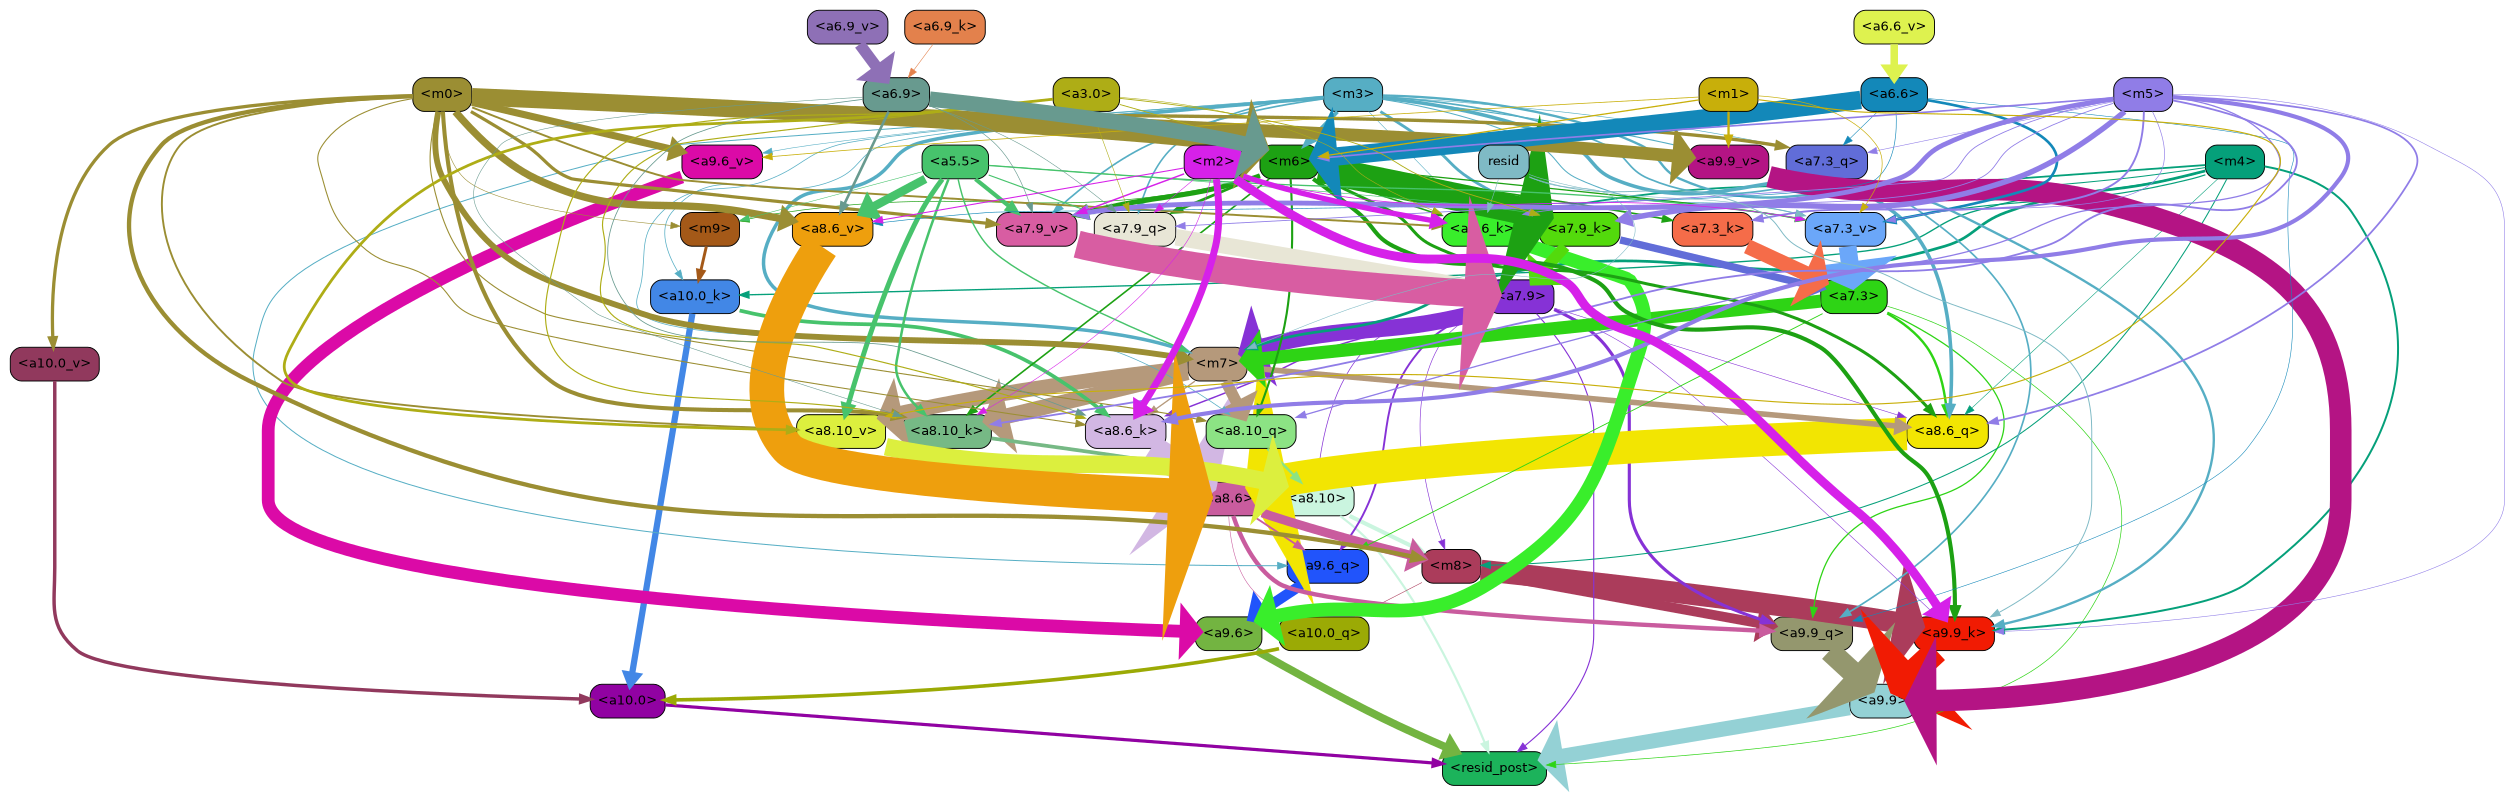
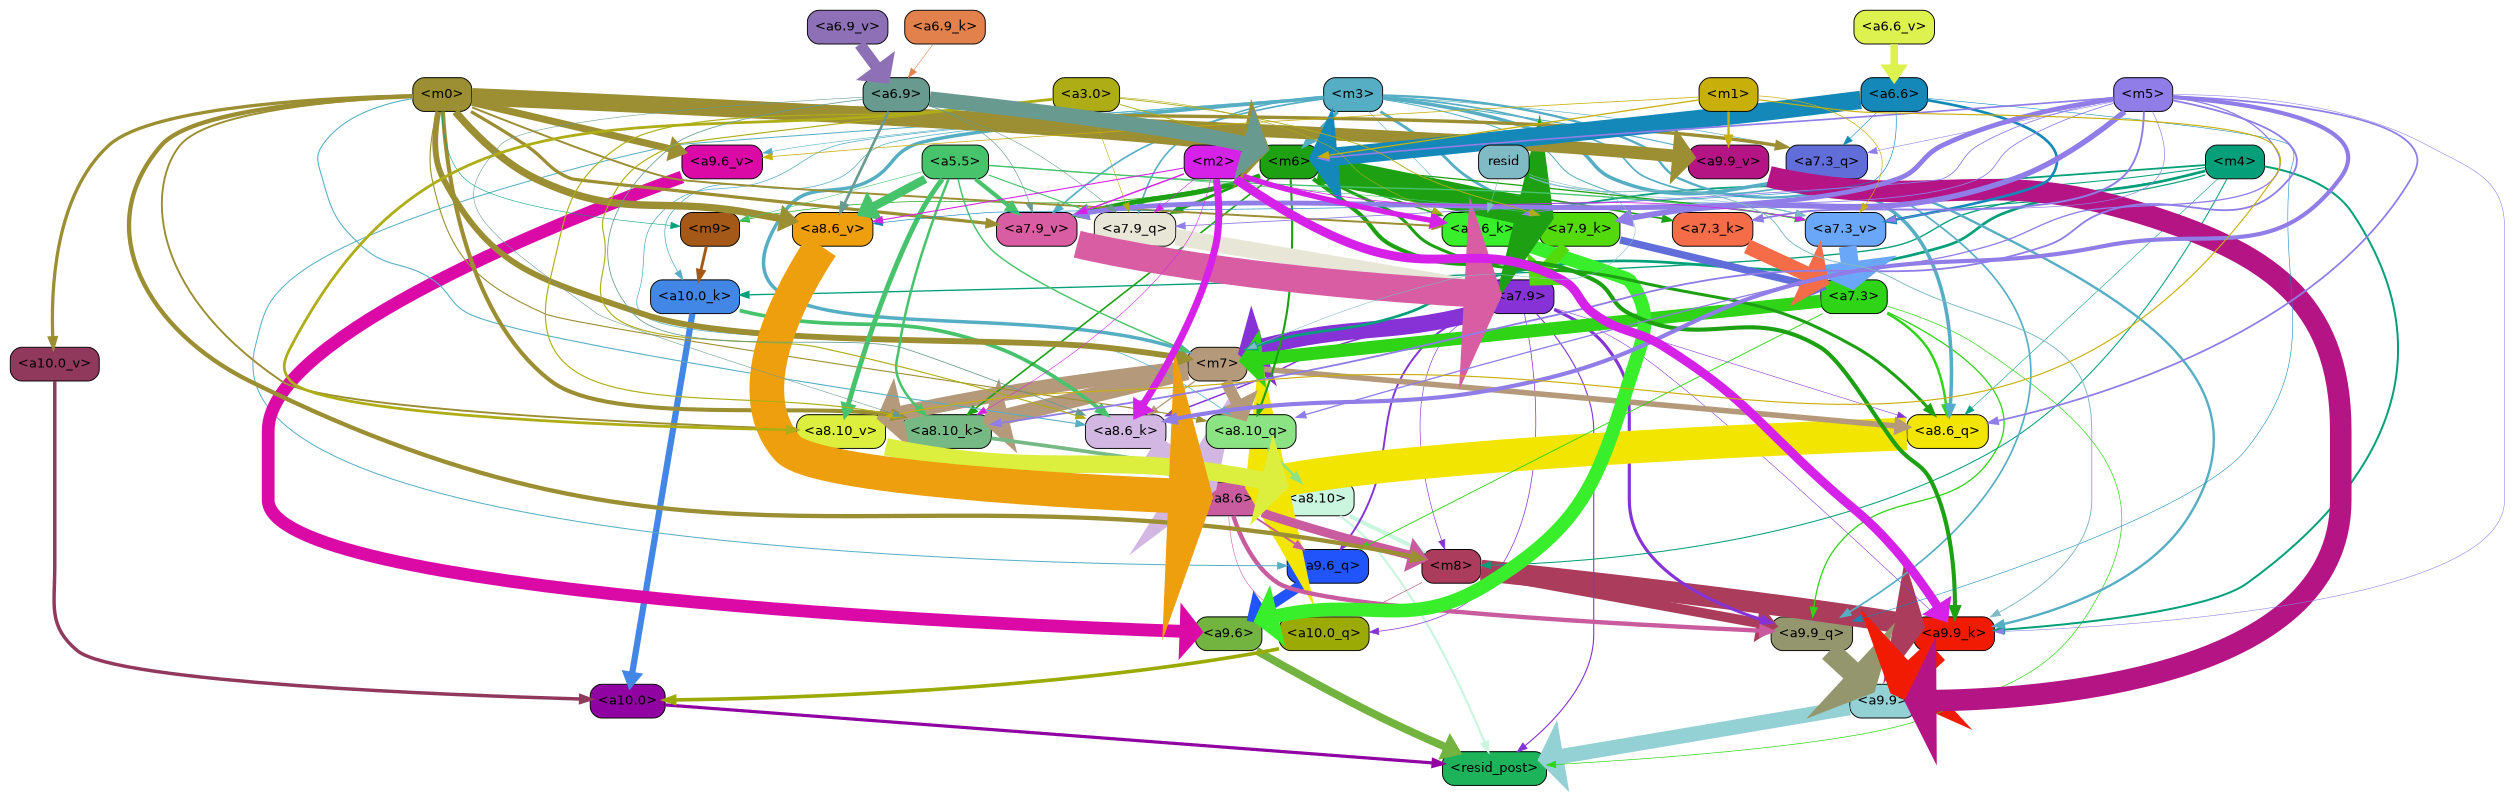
(529, 205) -> (529, 205)
(599, 346) -> (599, 346)
(1339, 389) -> (1524, 514)
